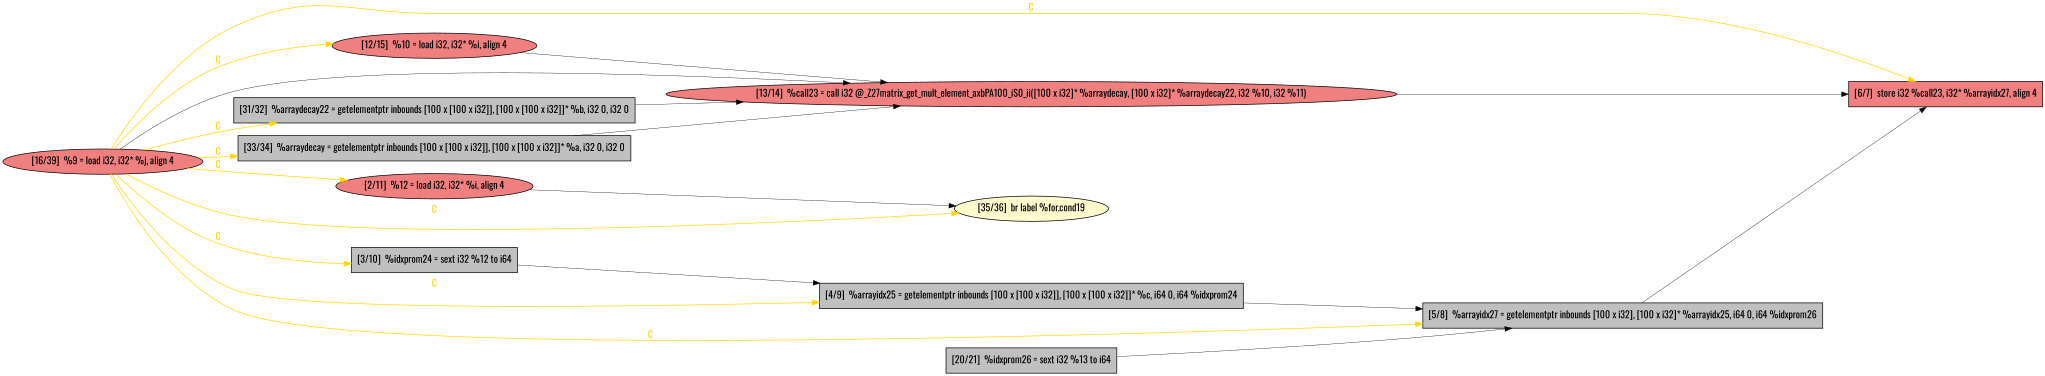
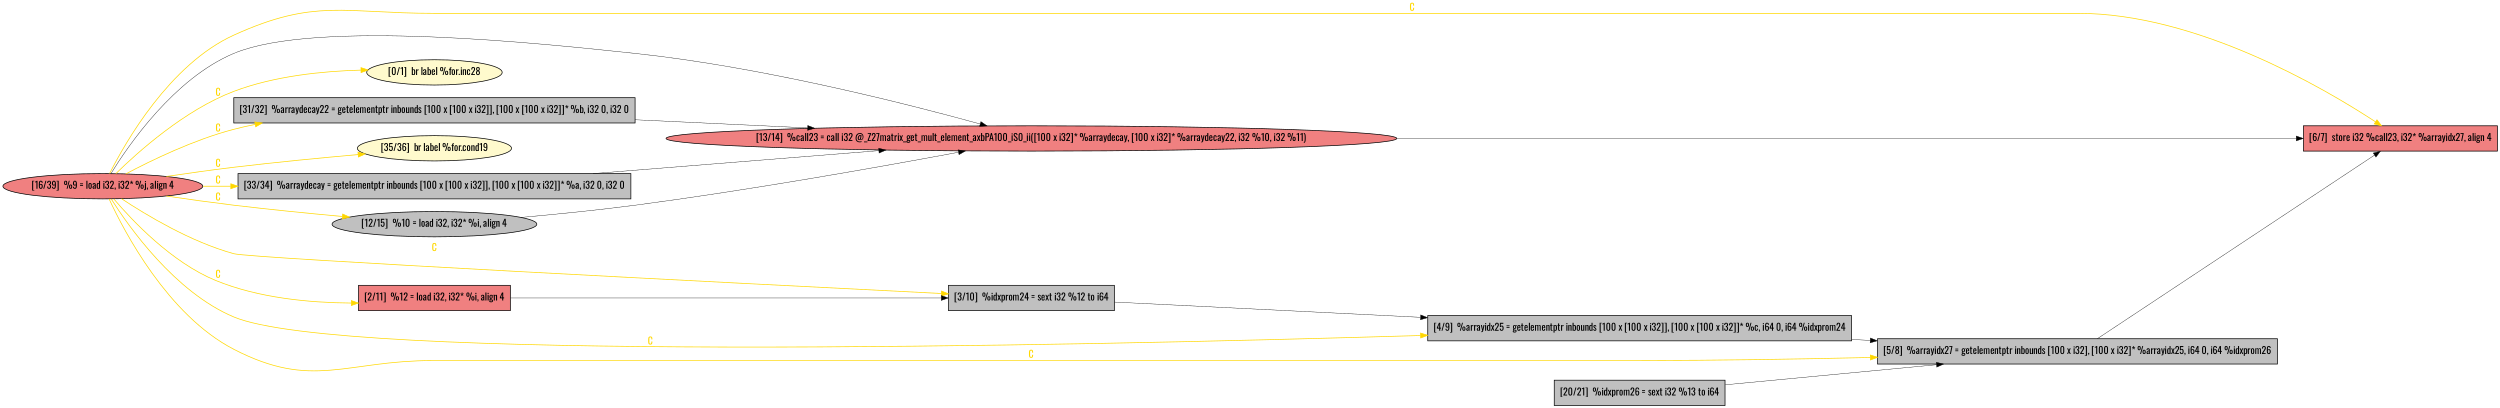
(434, 46) -> (434, 224)
none -> (434, 72)
(434, 186) -> (434, 298)
(739, 198) -> (726, 298)
